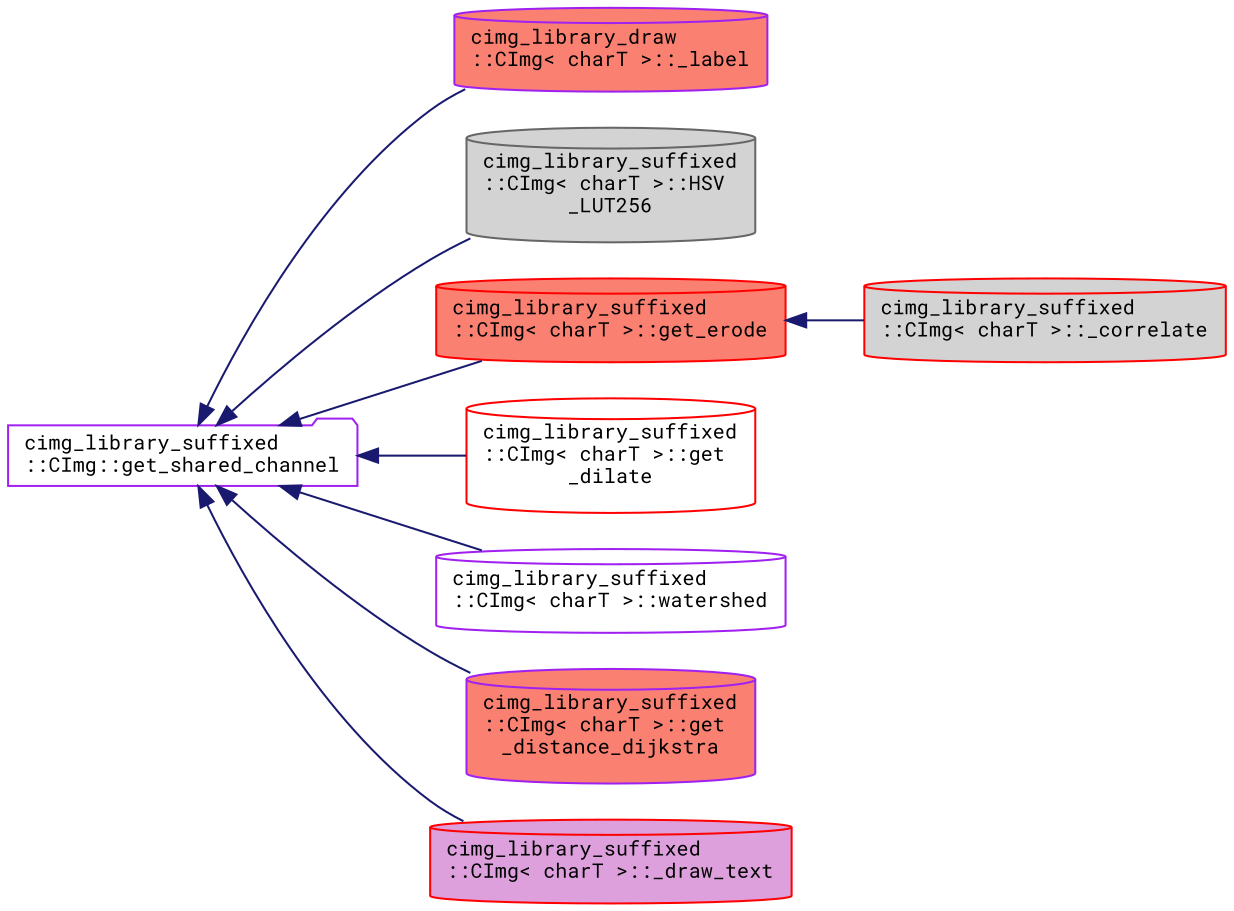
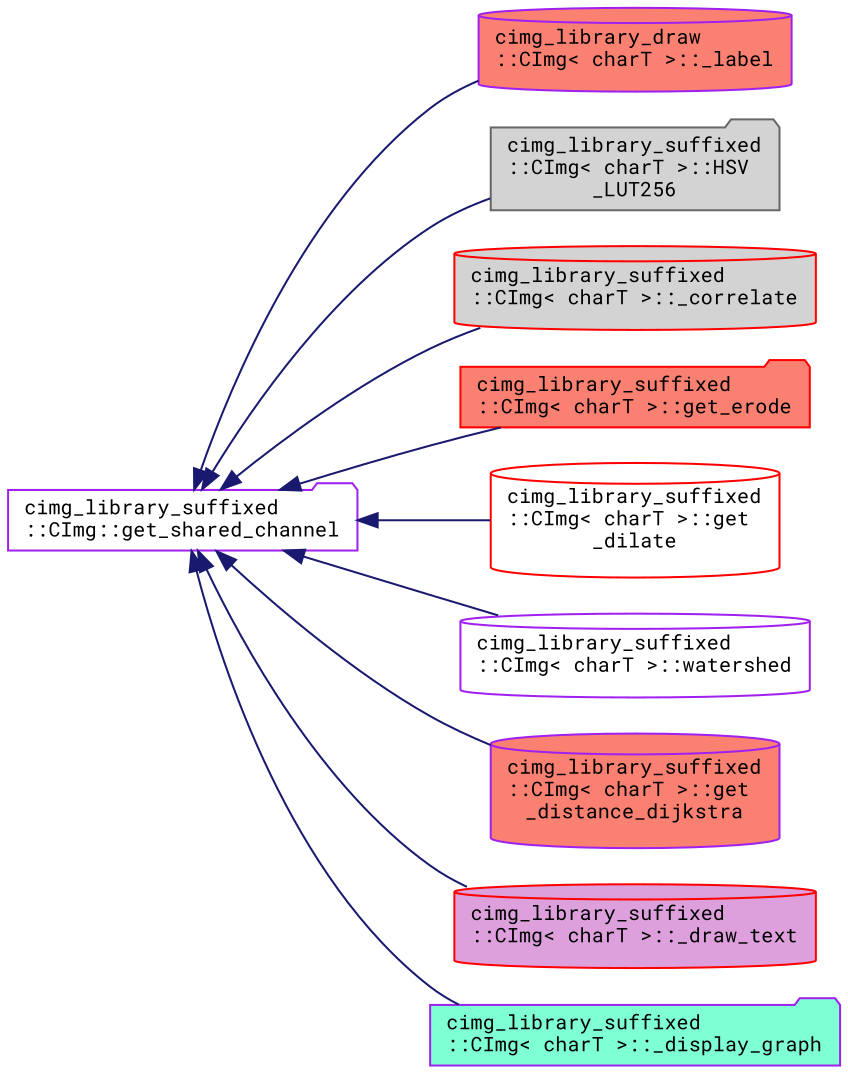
(611, 185) -> (635, 169)
(611, 320) -> (635, 397)
(835, 320) -> (353, 393)
none -> (635, 1035)
